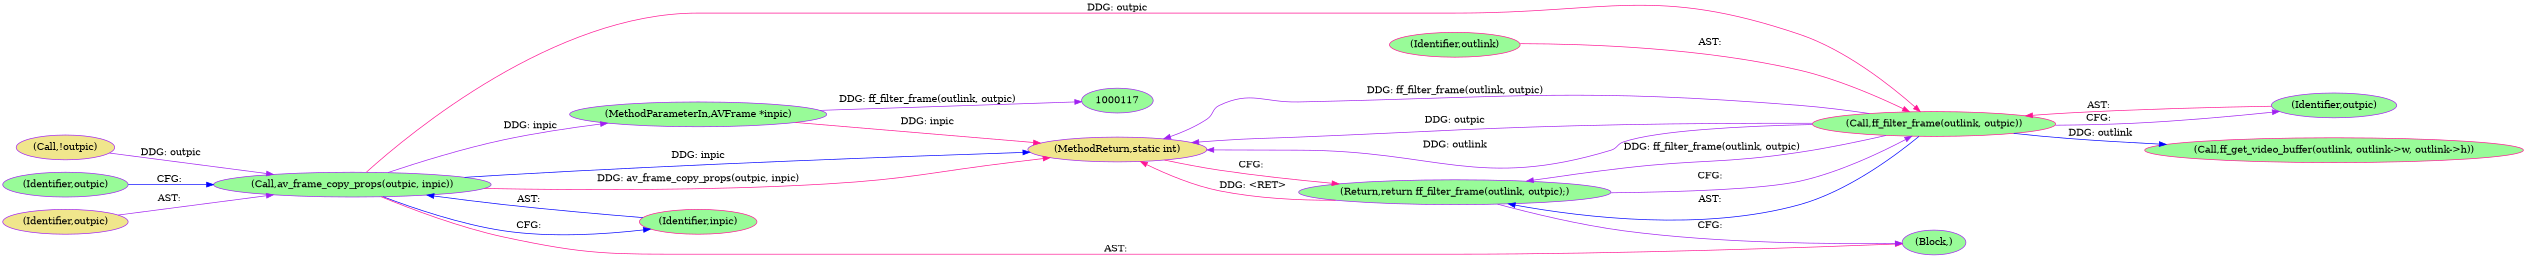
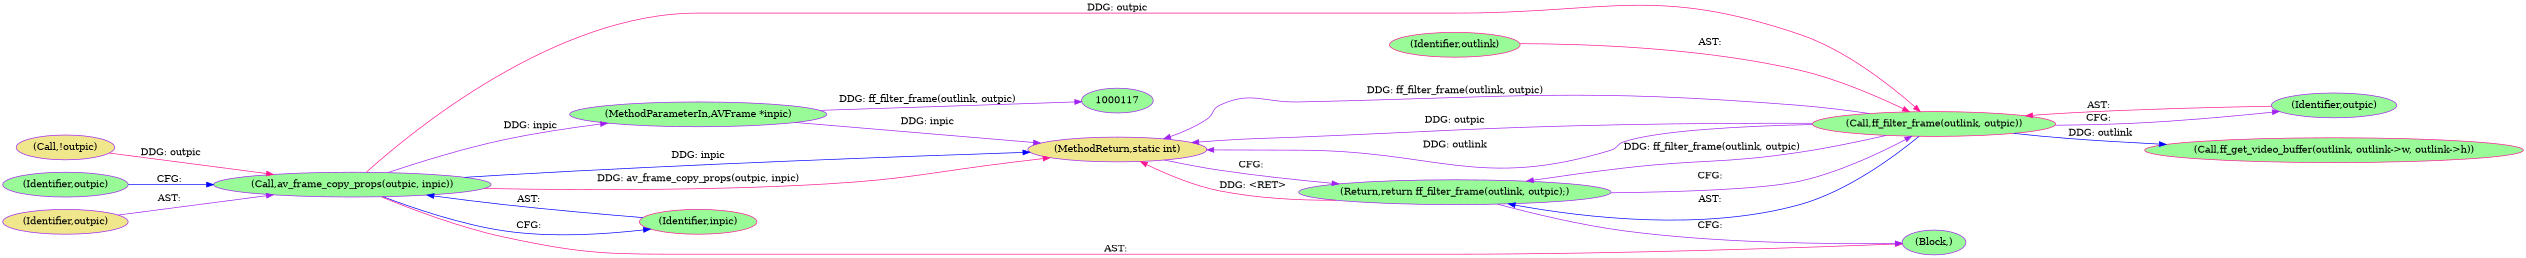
(914, 132) -> (914, 132)
(188, 163) -> (188, 163)
(1248, 174) -> (1248, 174)
